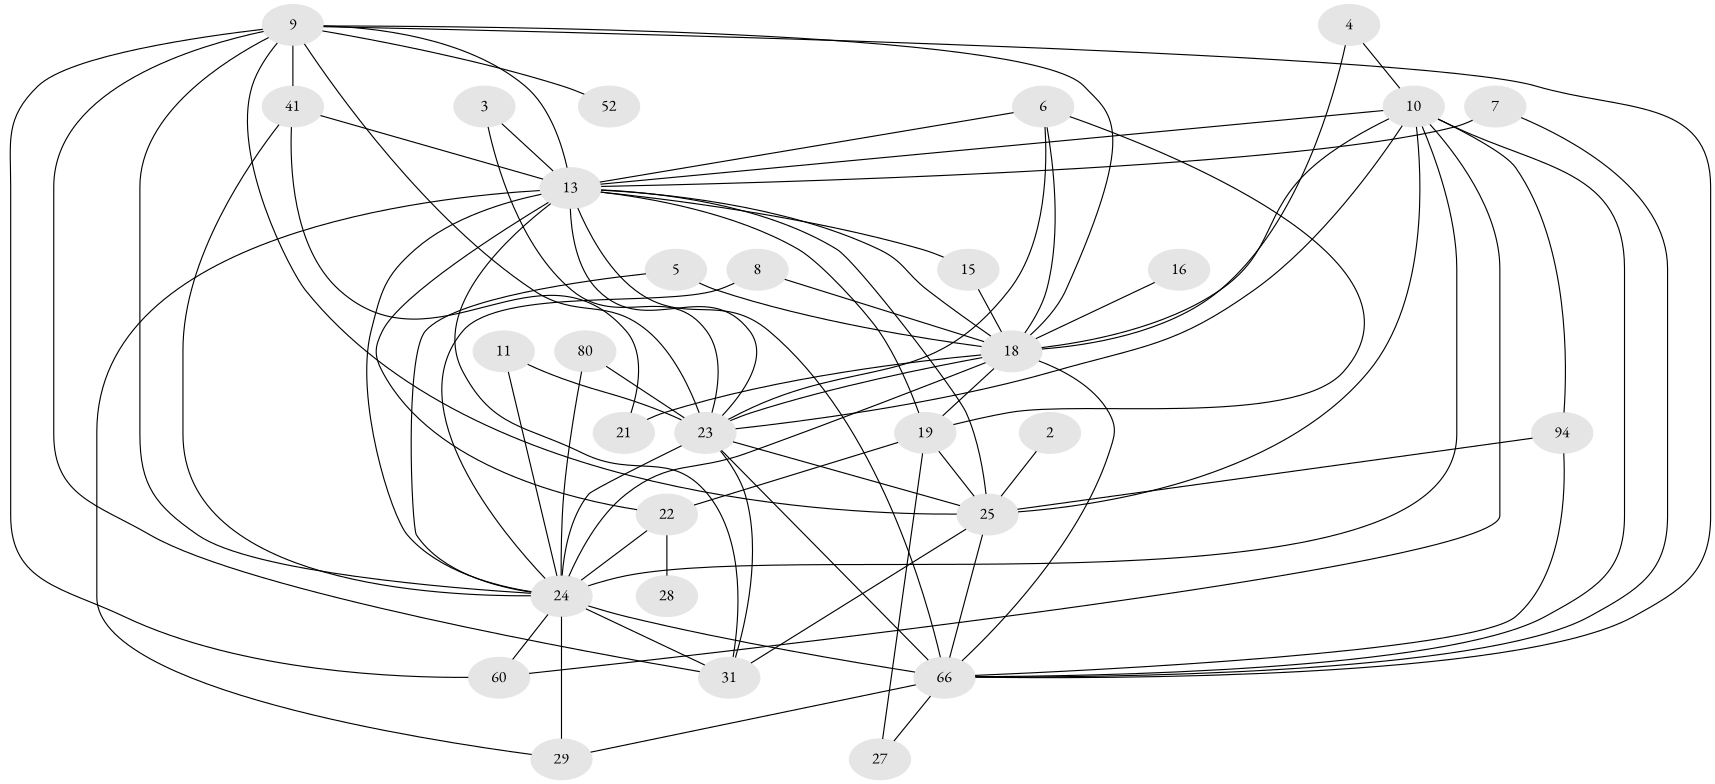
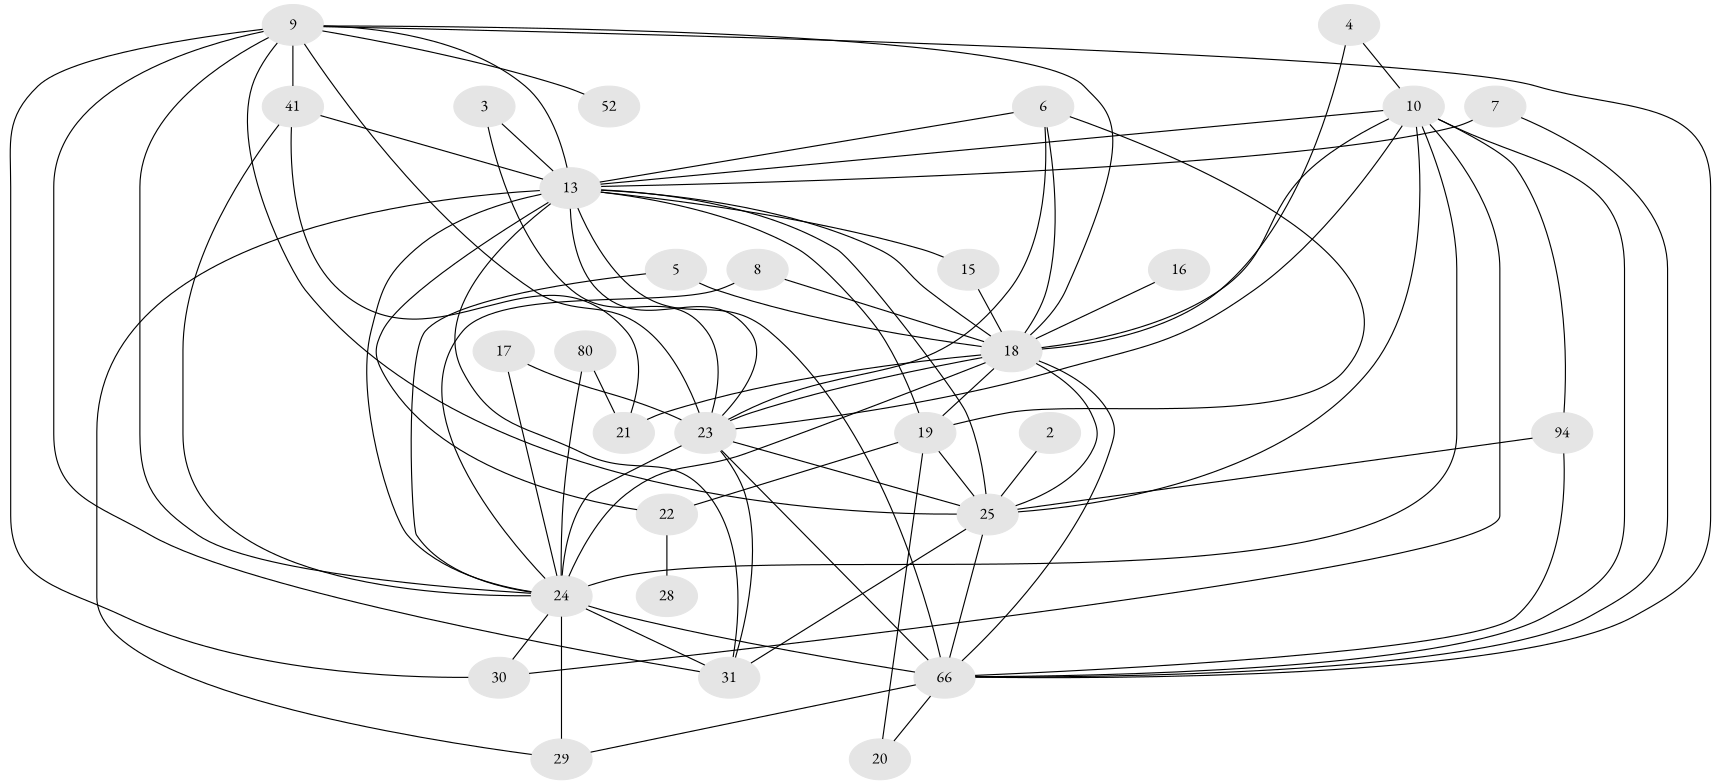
(504, 351) -> (504, 351)
(645, 392) -> (600, 383)
none -> (1096, 442)
(614, 555) -> none
(499, 678) -> (499, 678)
(880, 759) -> (880, 759)
